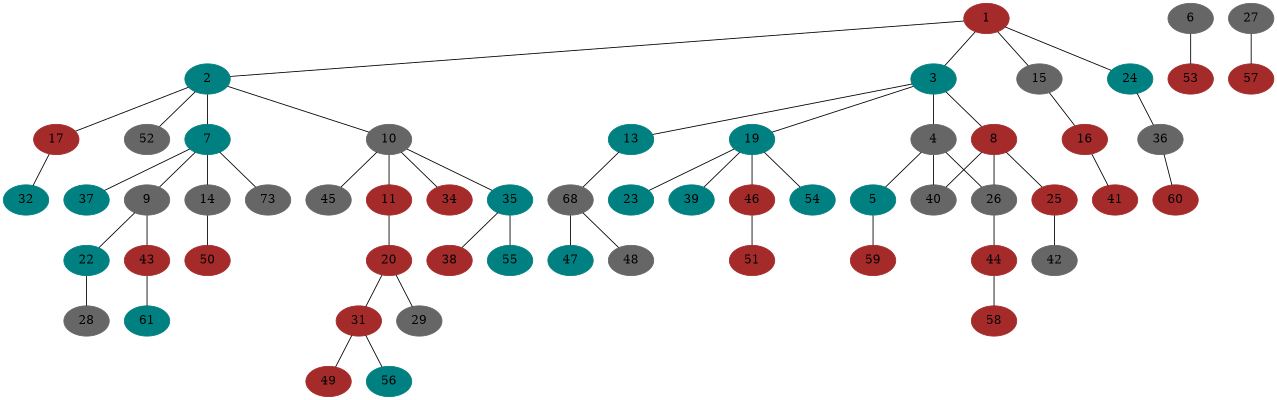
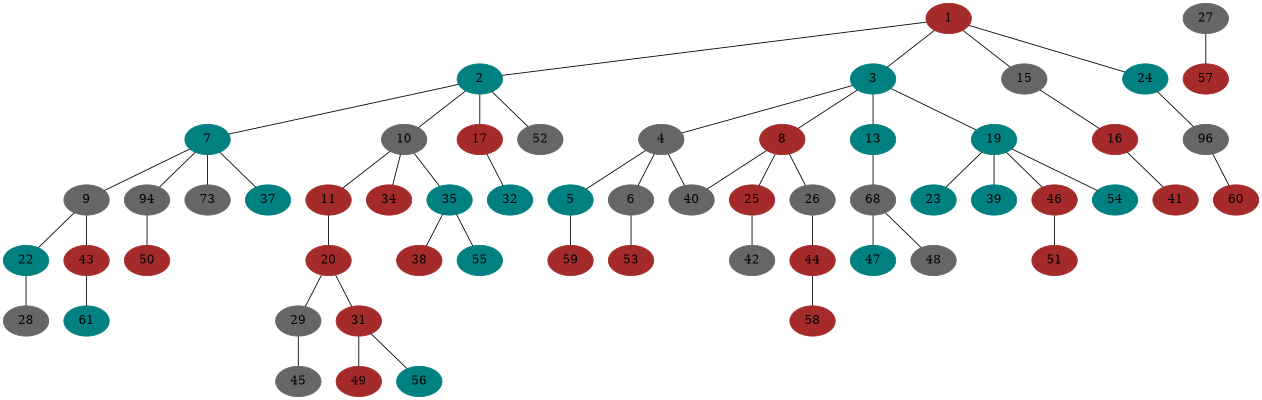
(1160, 139) -> (1206, 139)
(960, 166) -> (646, 170)
(359, 170) -> (298, 351)
(208, 200) -> (147, 200)
